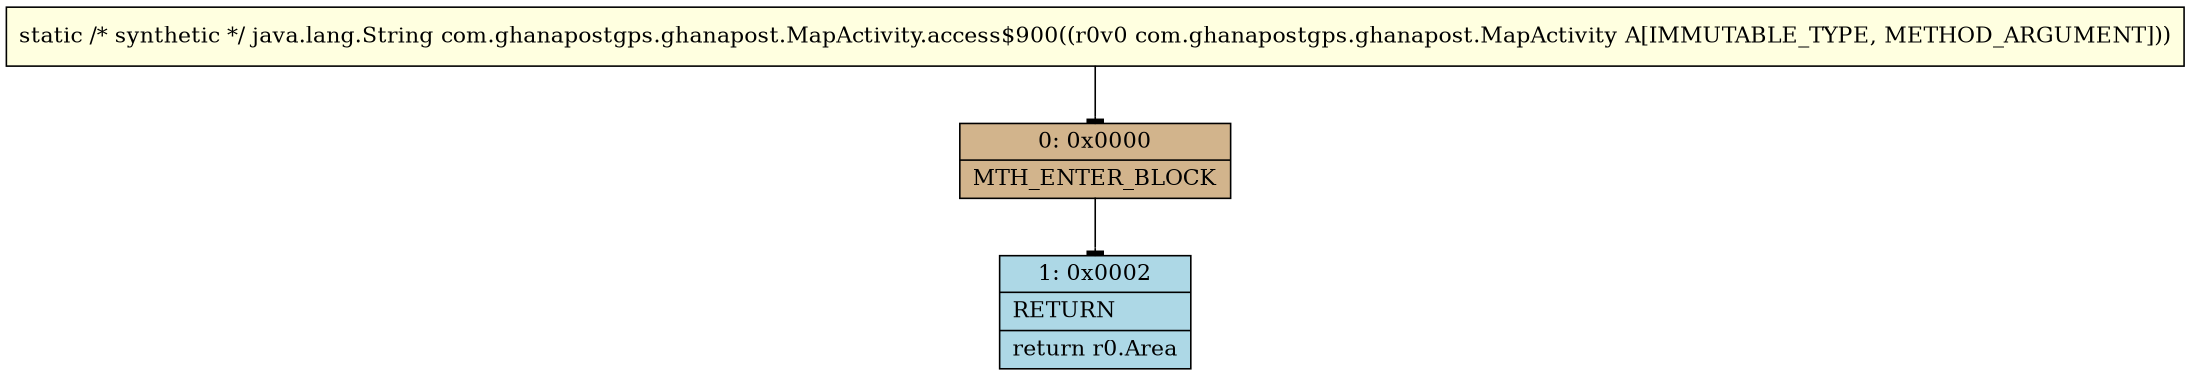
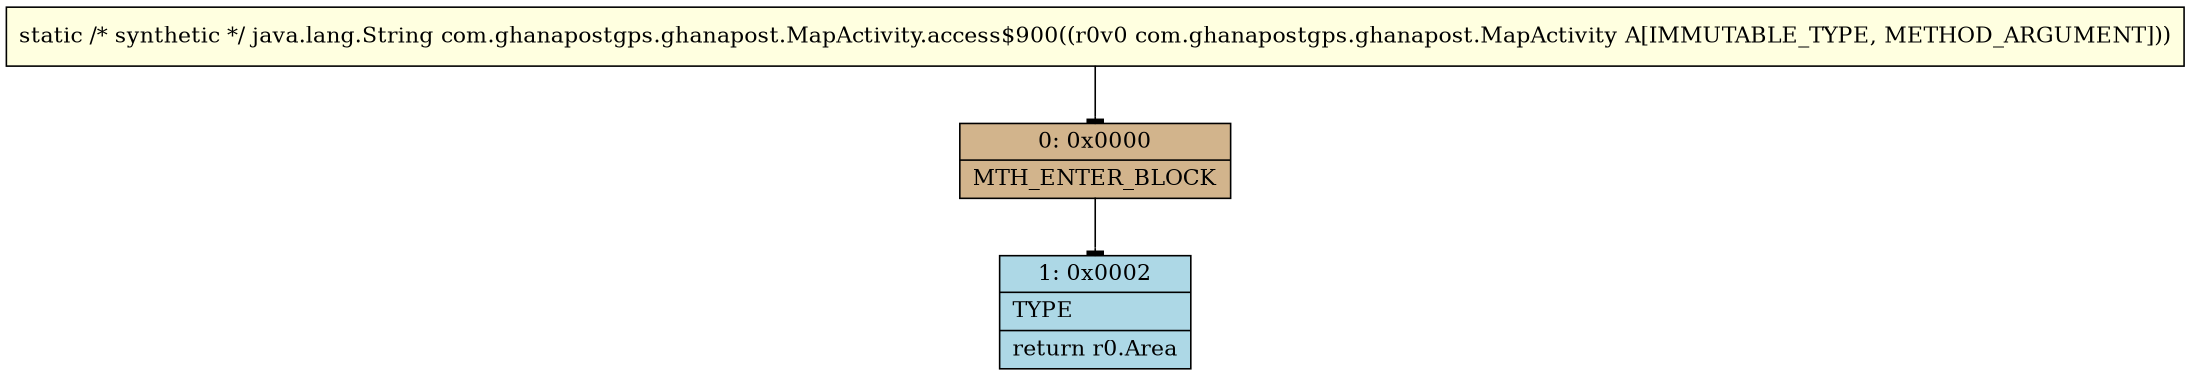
(1064, 311) -> (1043, 311)
